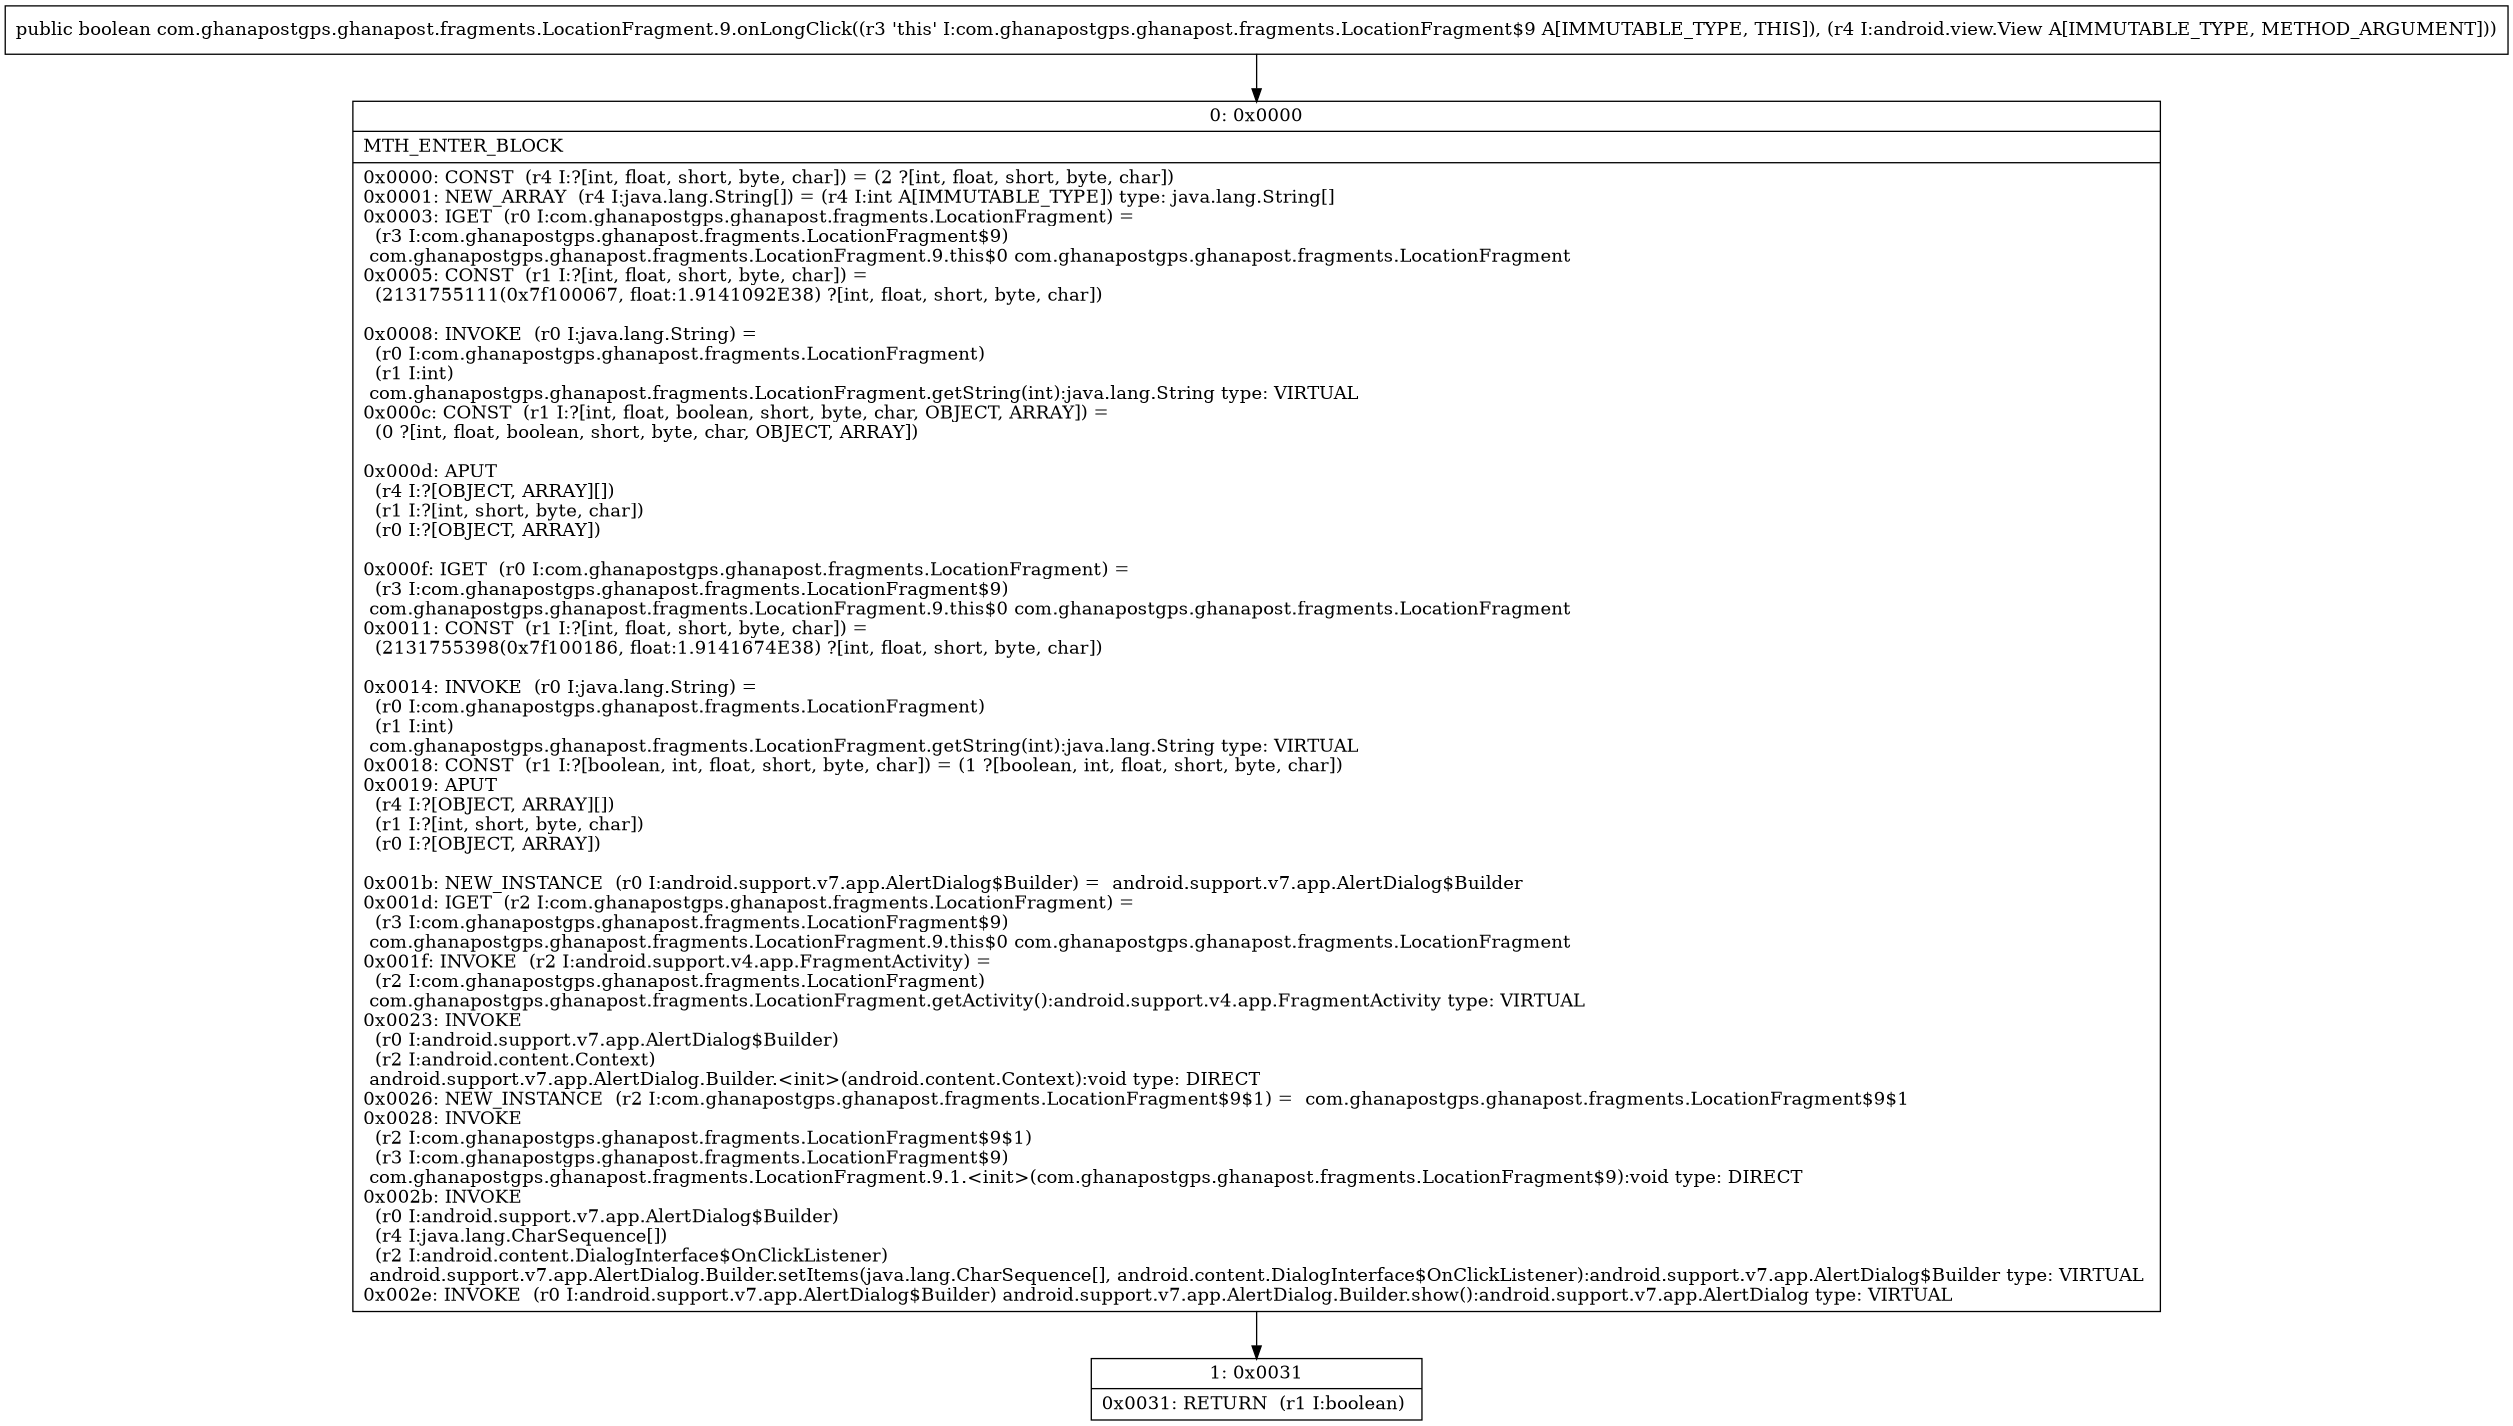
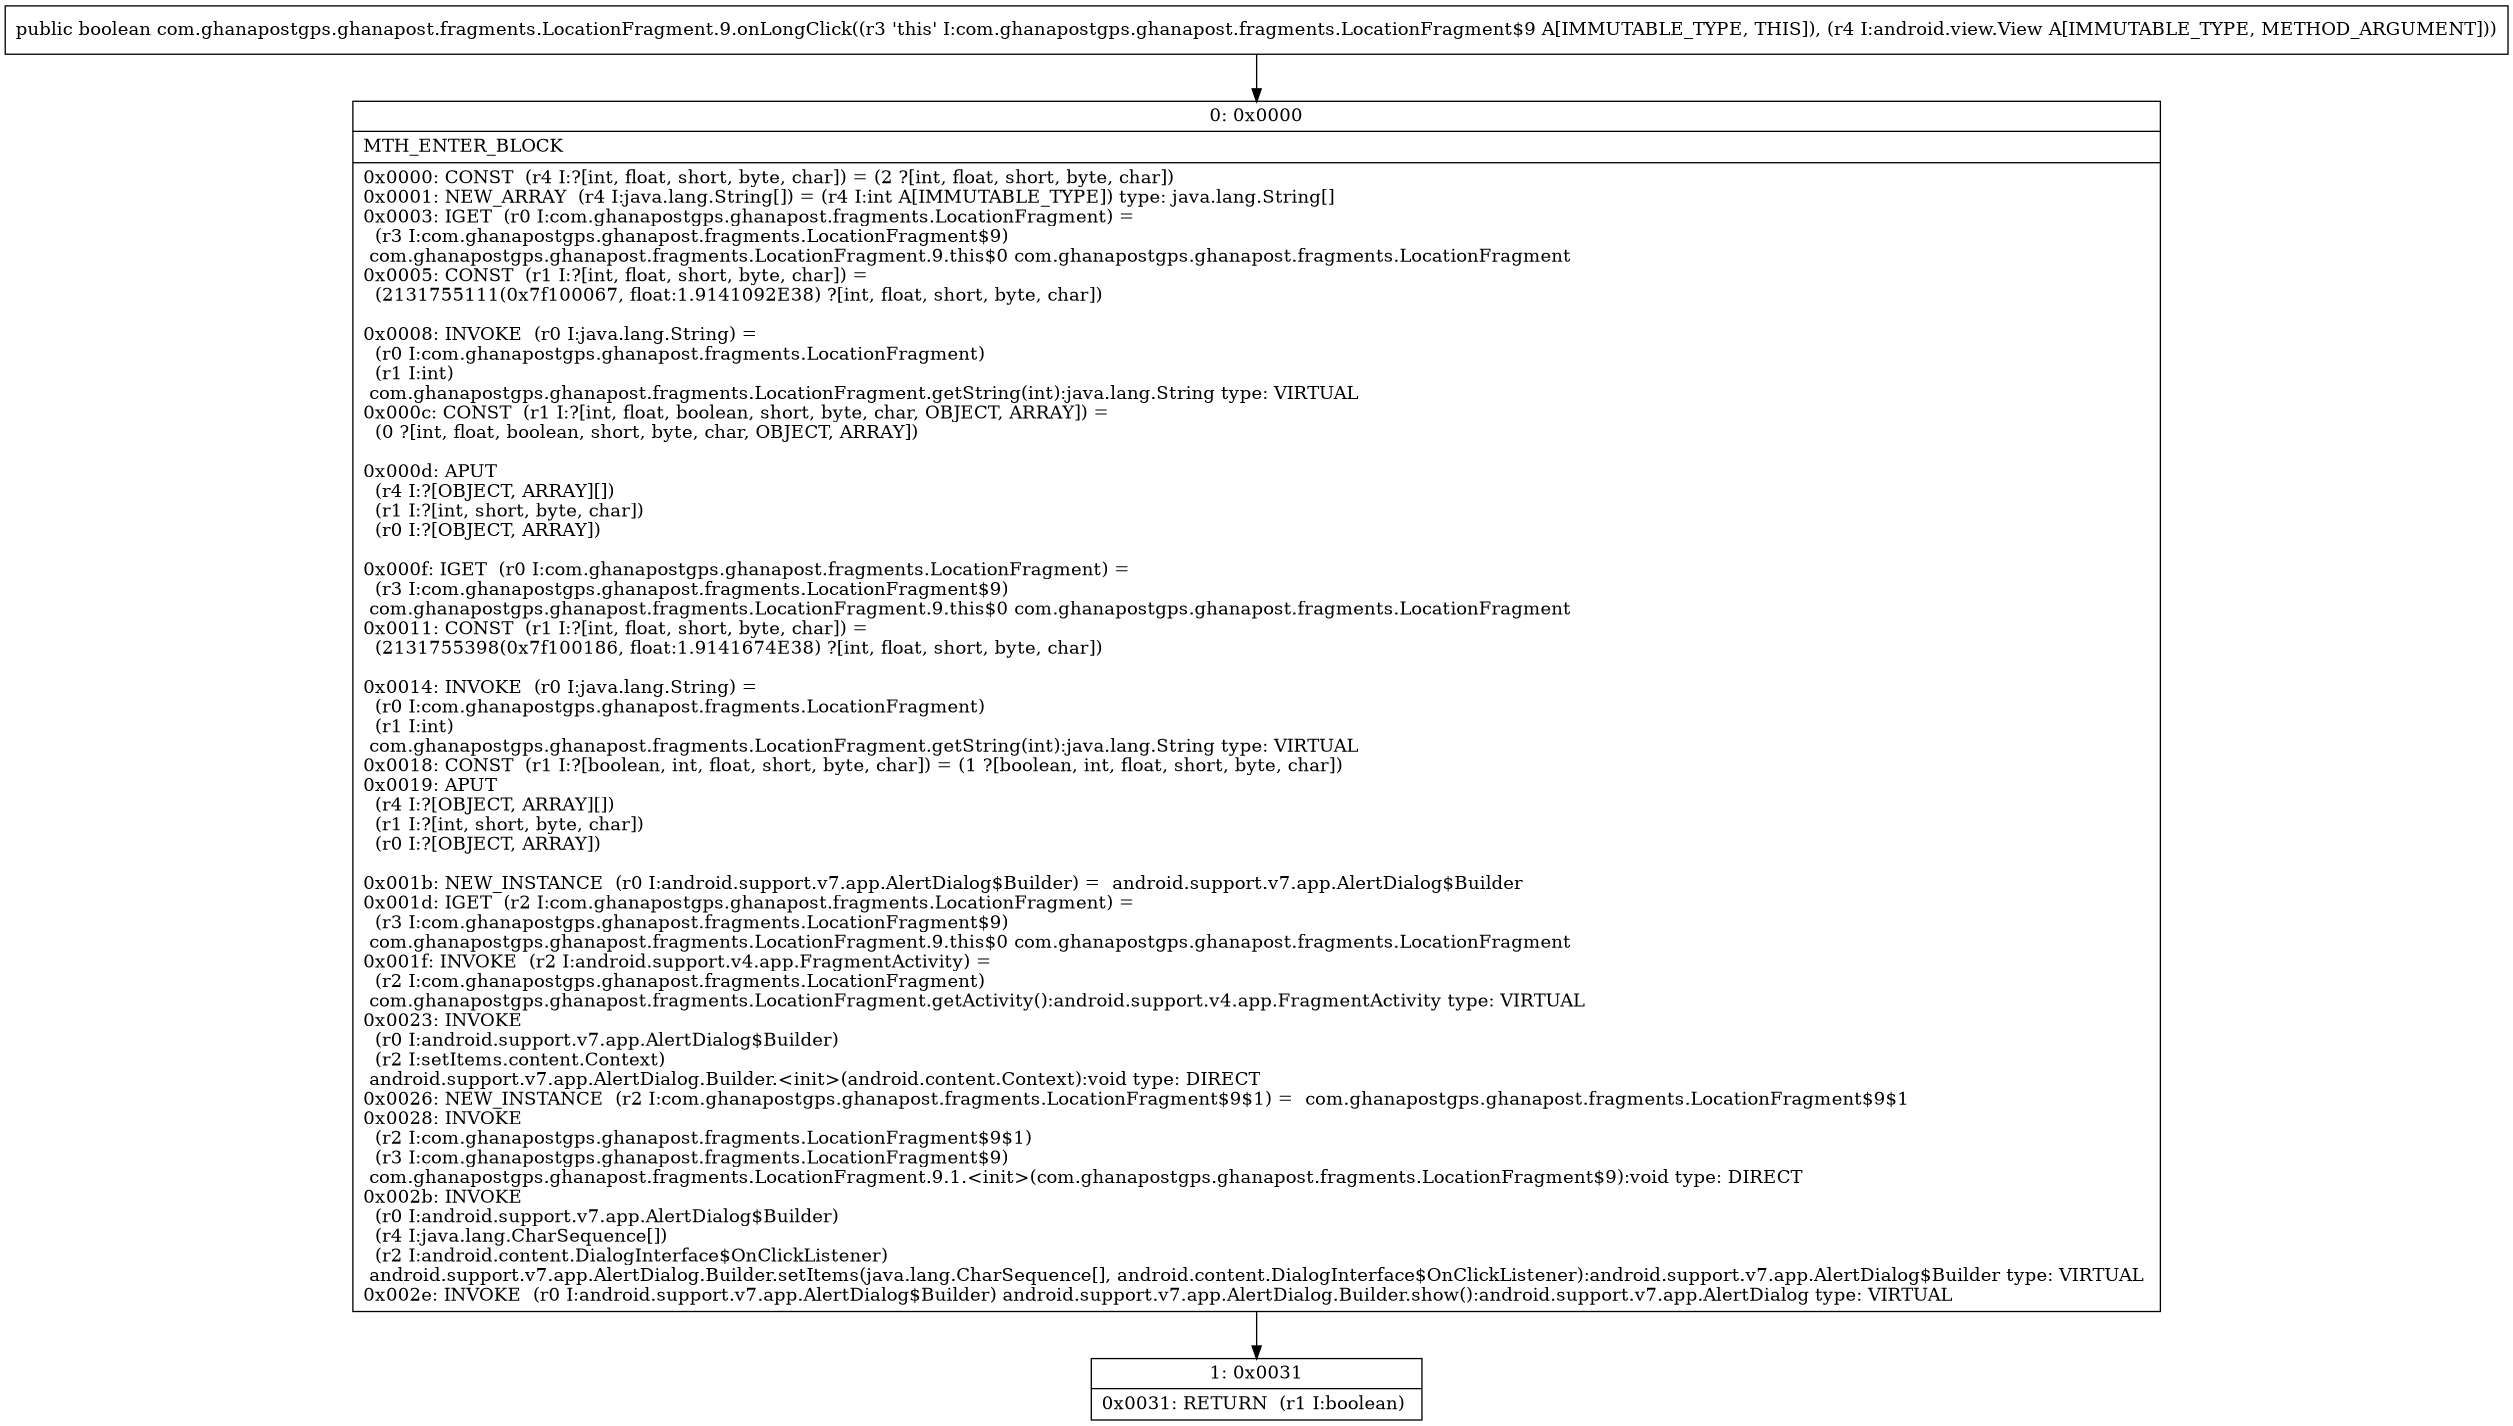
(510, 1060) -> (515, 1060)
